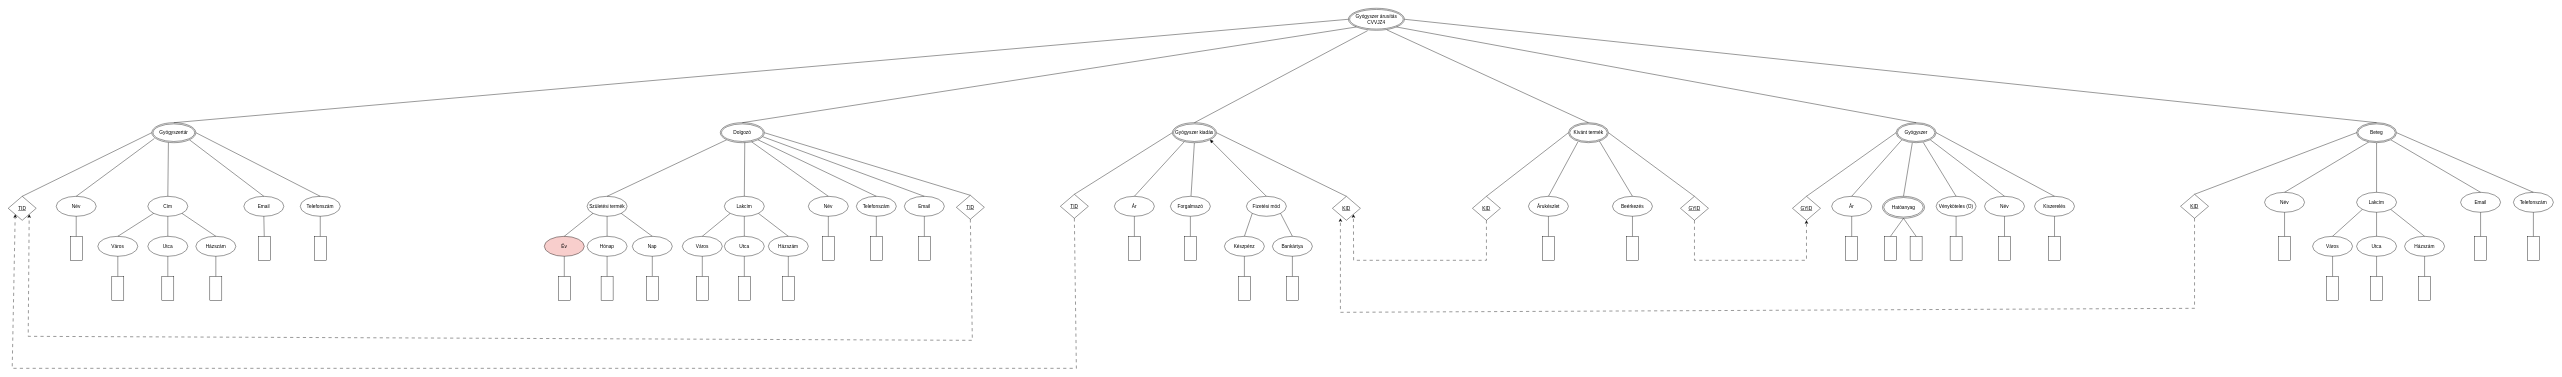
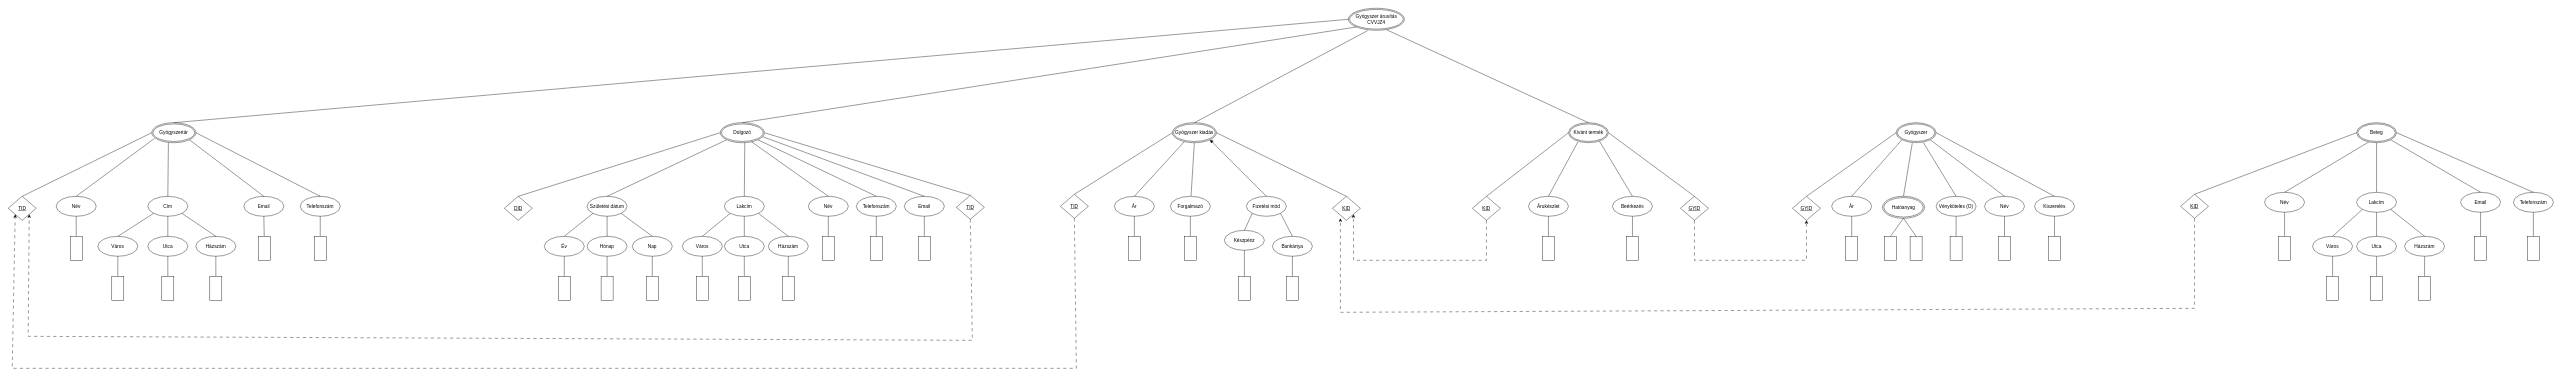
(1891, 71) -> none
(1656, 75) -> none
none -> (619, 165)
(607, 206) -> (607, 206)
none -> (518, 208)
(564, 246) -> (564, 246)
(1244, 246) -> (1244, 240)
